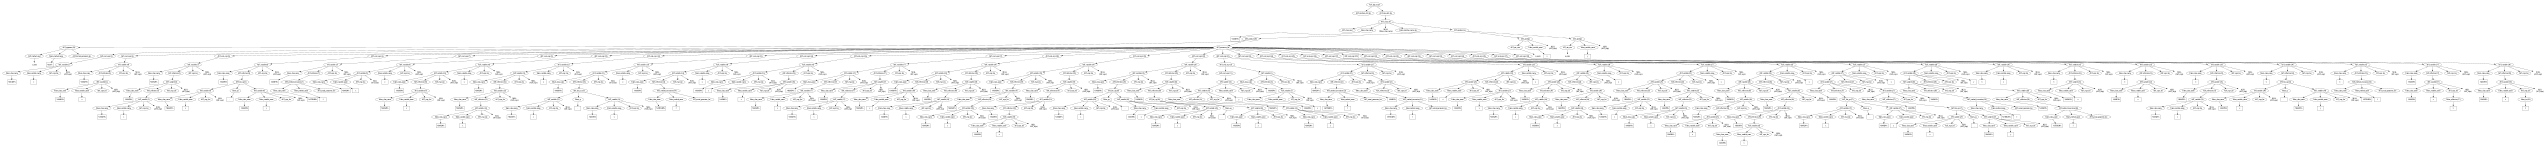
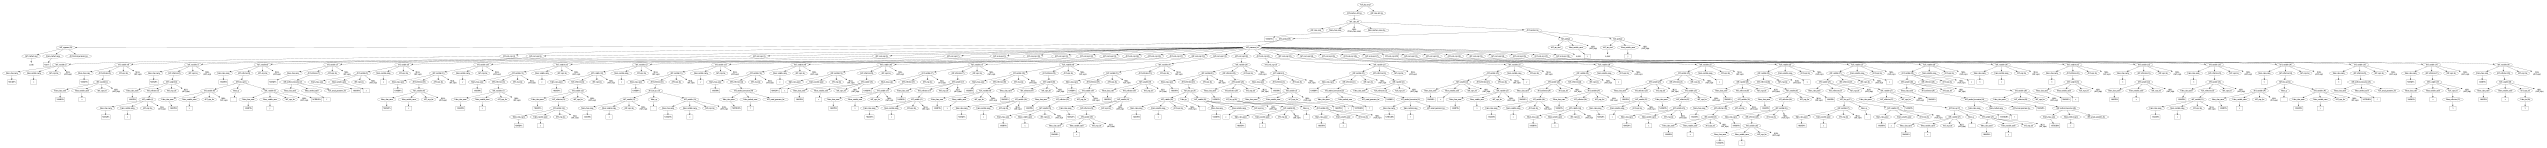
(1386, 17) -> (1354, 17)
(1226, 68) -> (1113, 51)
